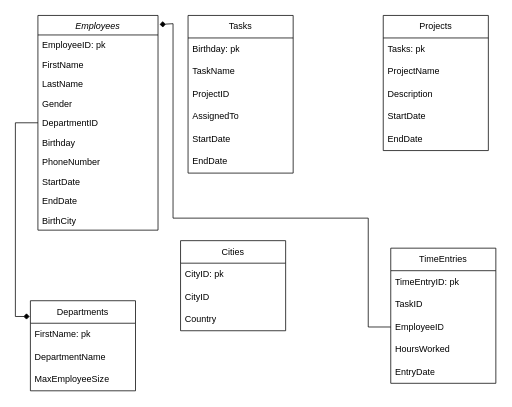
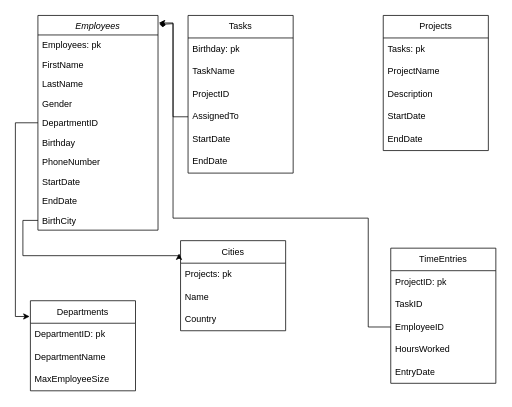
(74, 45) -> (71, 45)
none -> (180, 117)
none -> (101, 255)
(207, 274) -> (213, 274)
(429, 282) -> (425, 282)
(199, 297) -> (195, 297)
(22, 316) -> (23, 316)
(64, 334) -> (73, 334)
